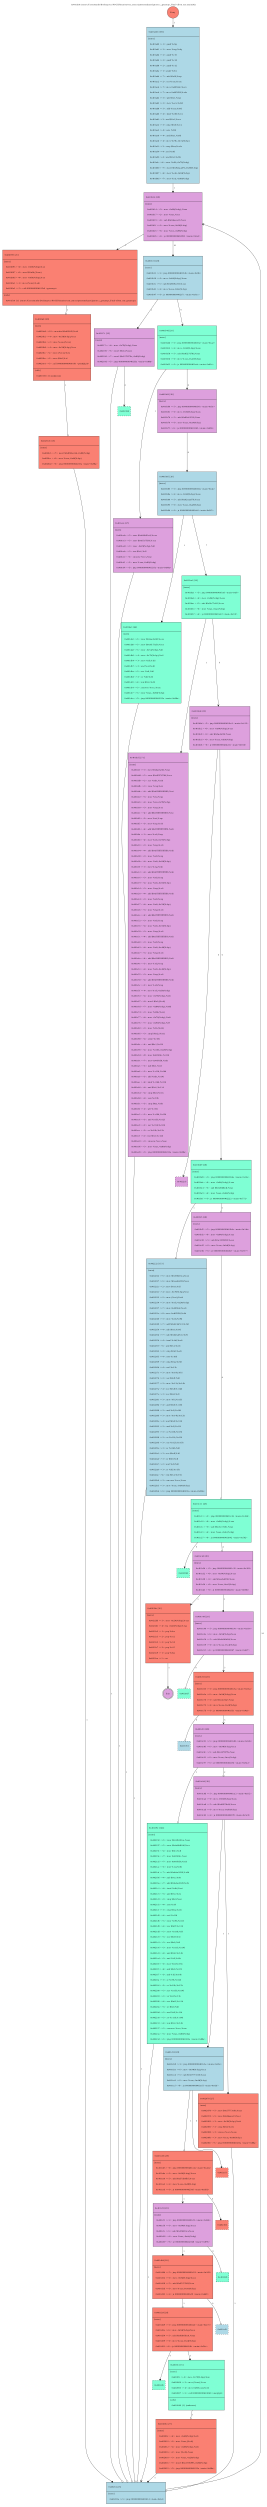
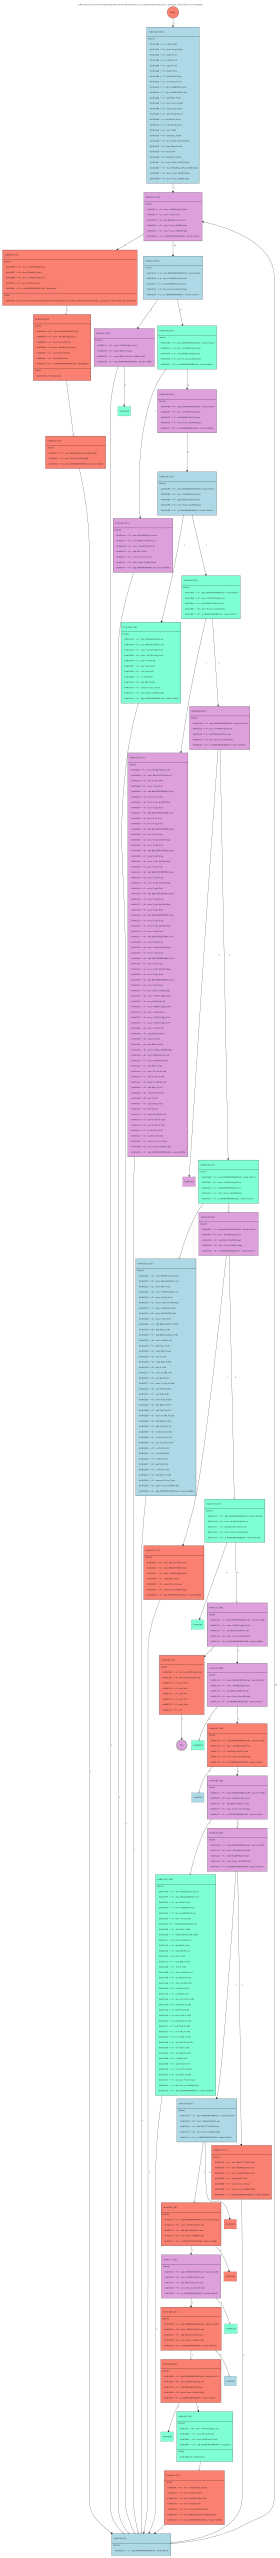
none -> (174, 1573)
